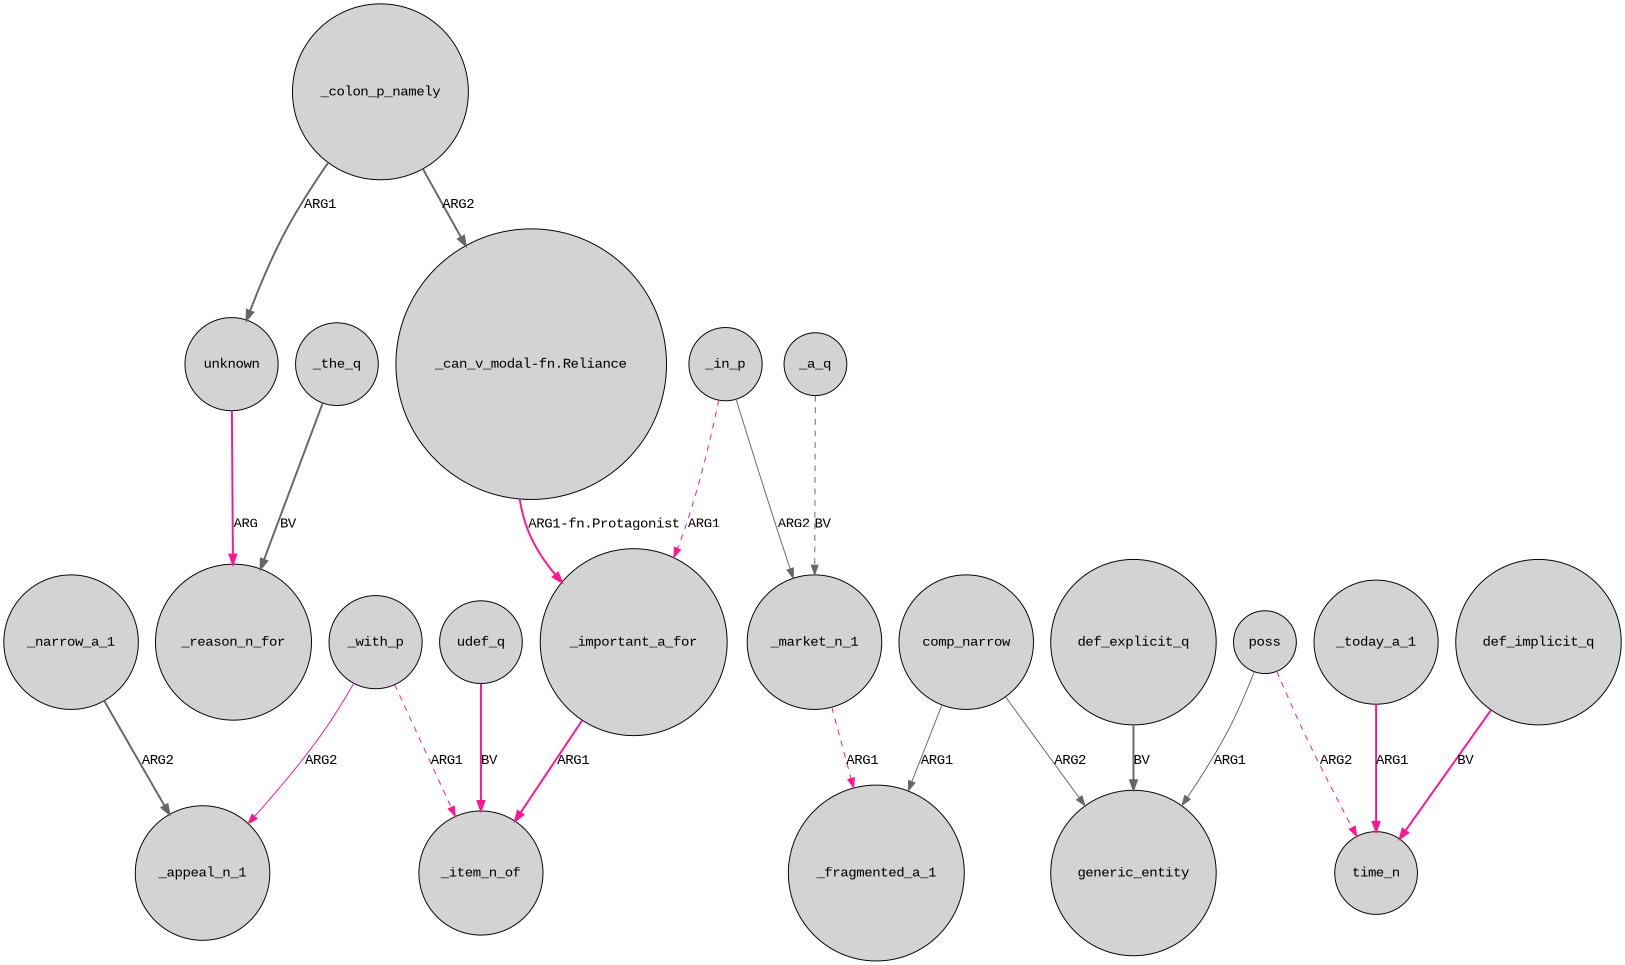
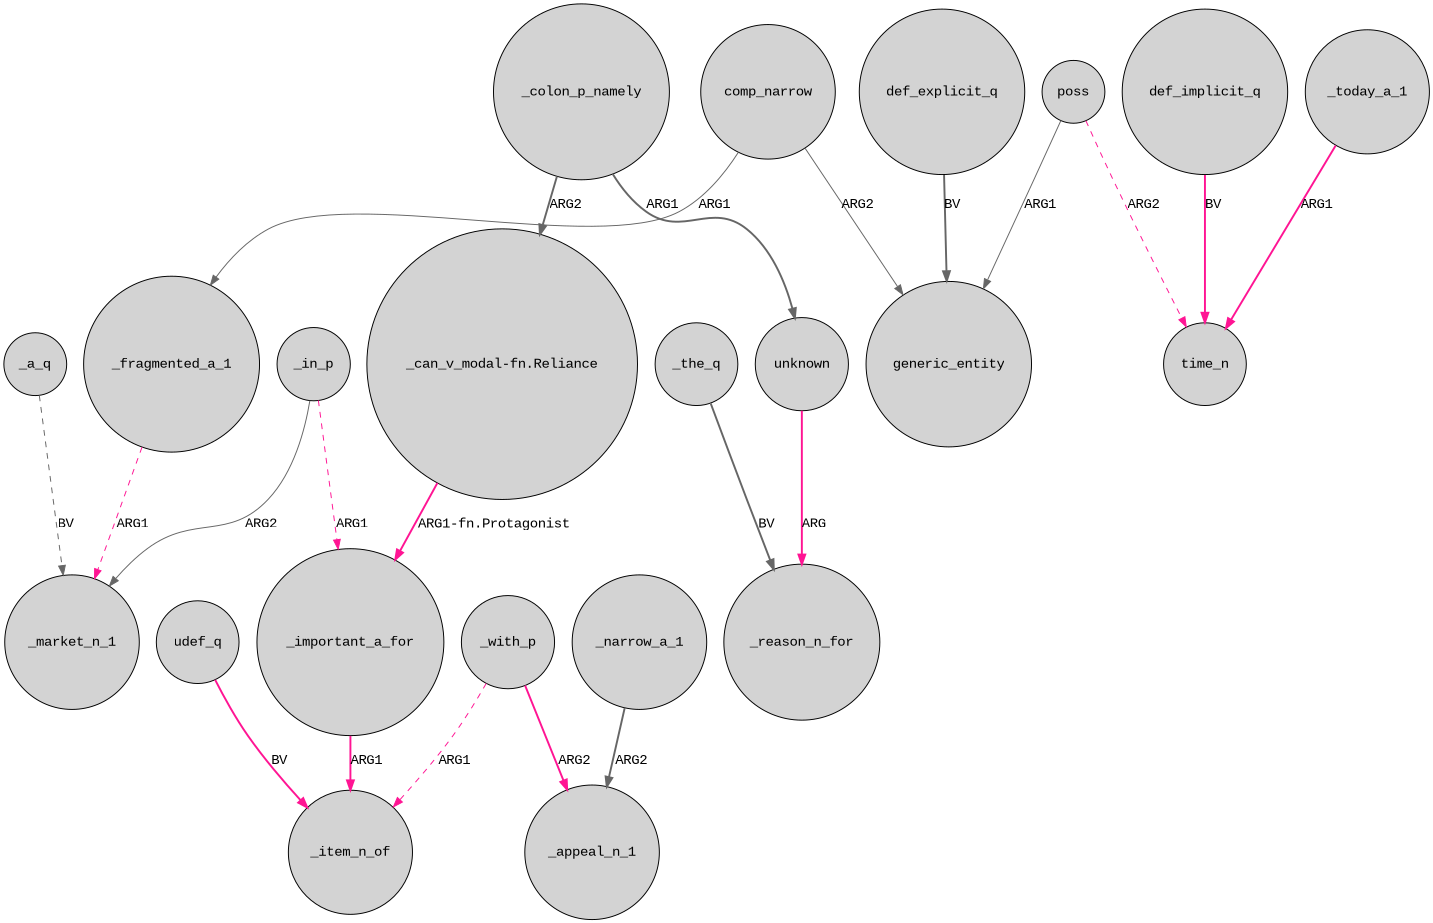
(841, 743) -> (120, 508)
(308, 753) -> (544, 733)
